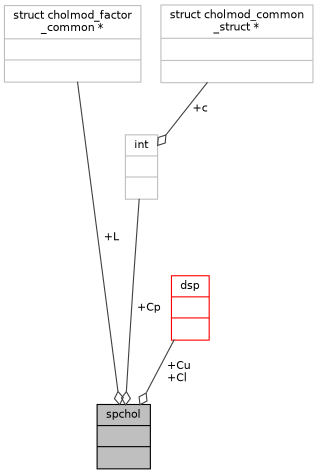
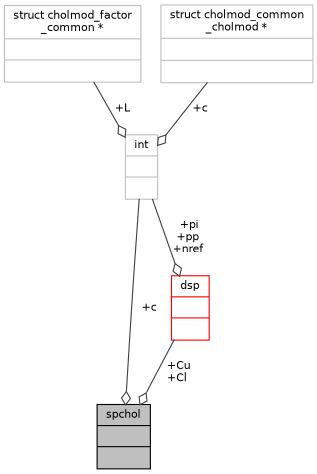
(237, 27) -> (237, 27)
none -> (164, 231)
(98, 236) -> (106, 104)
(148, 308) -> (148, 308)
